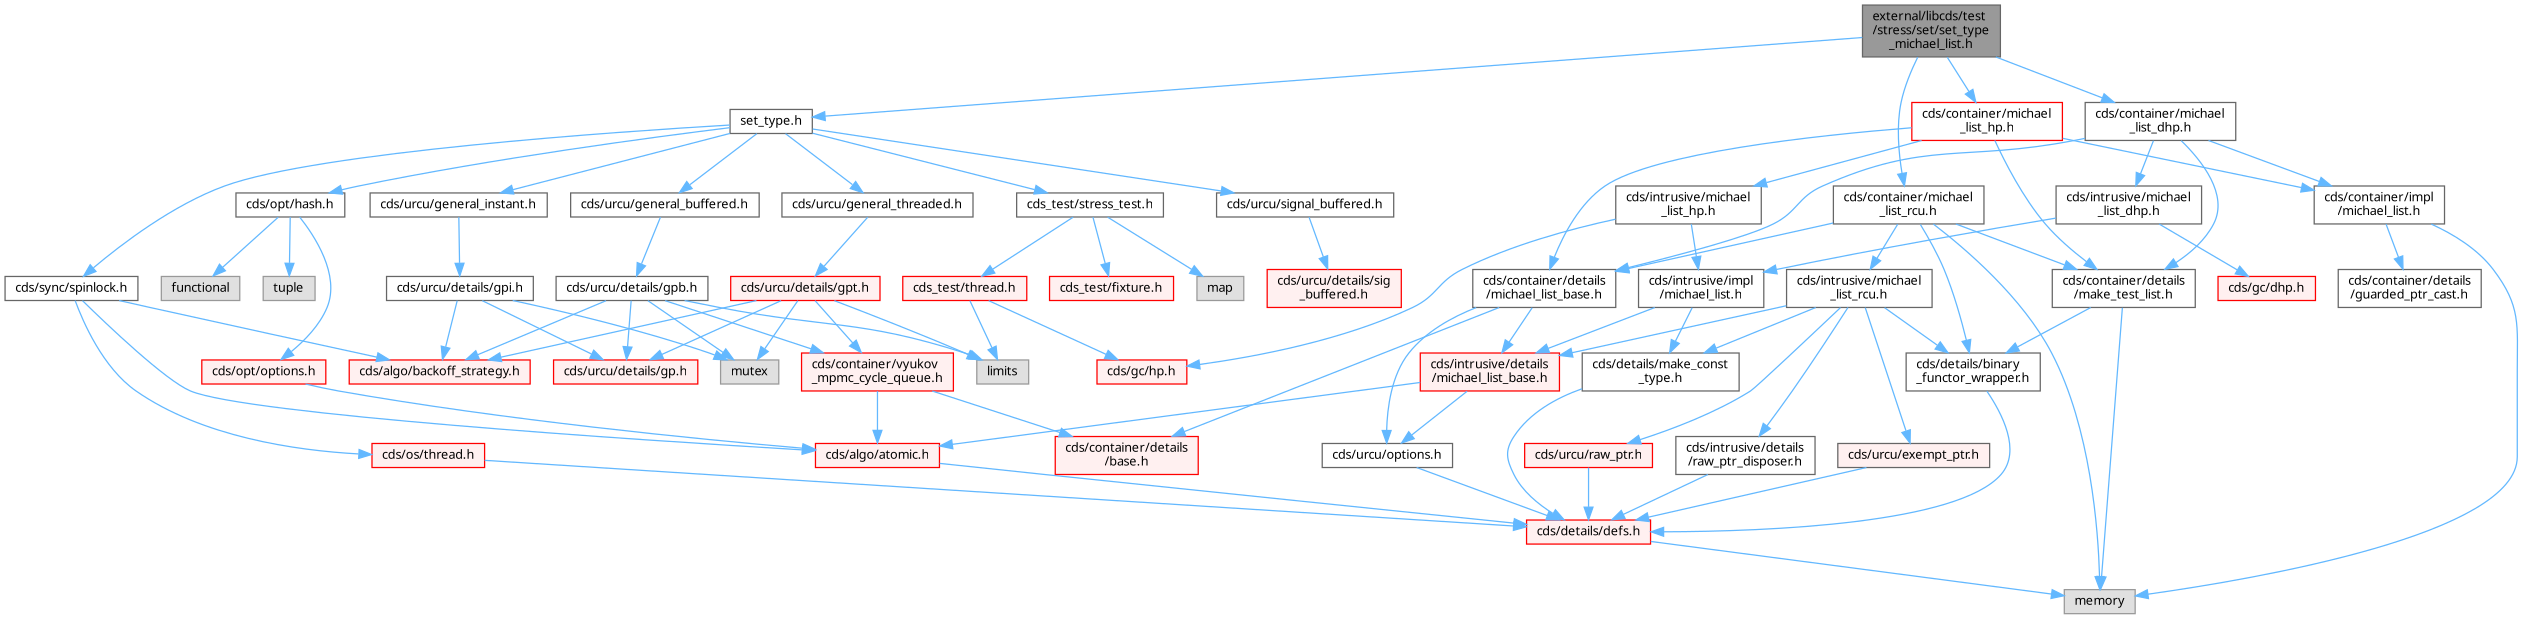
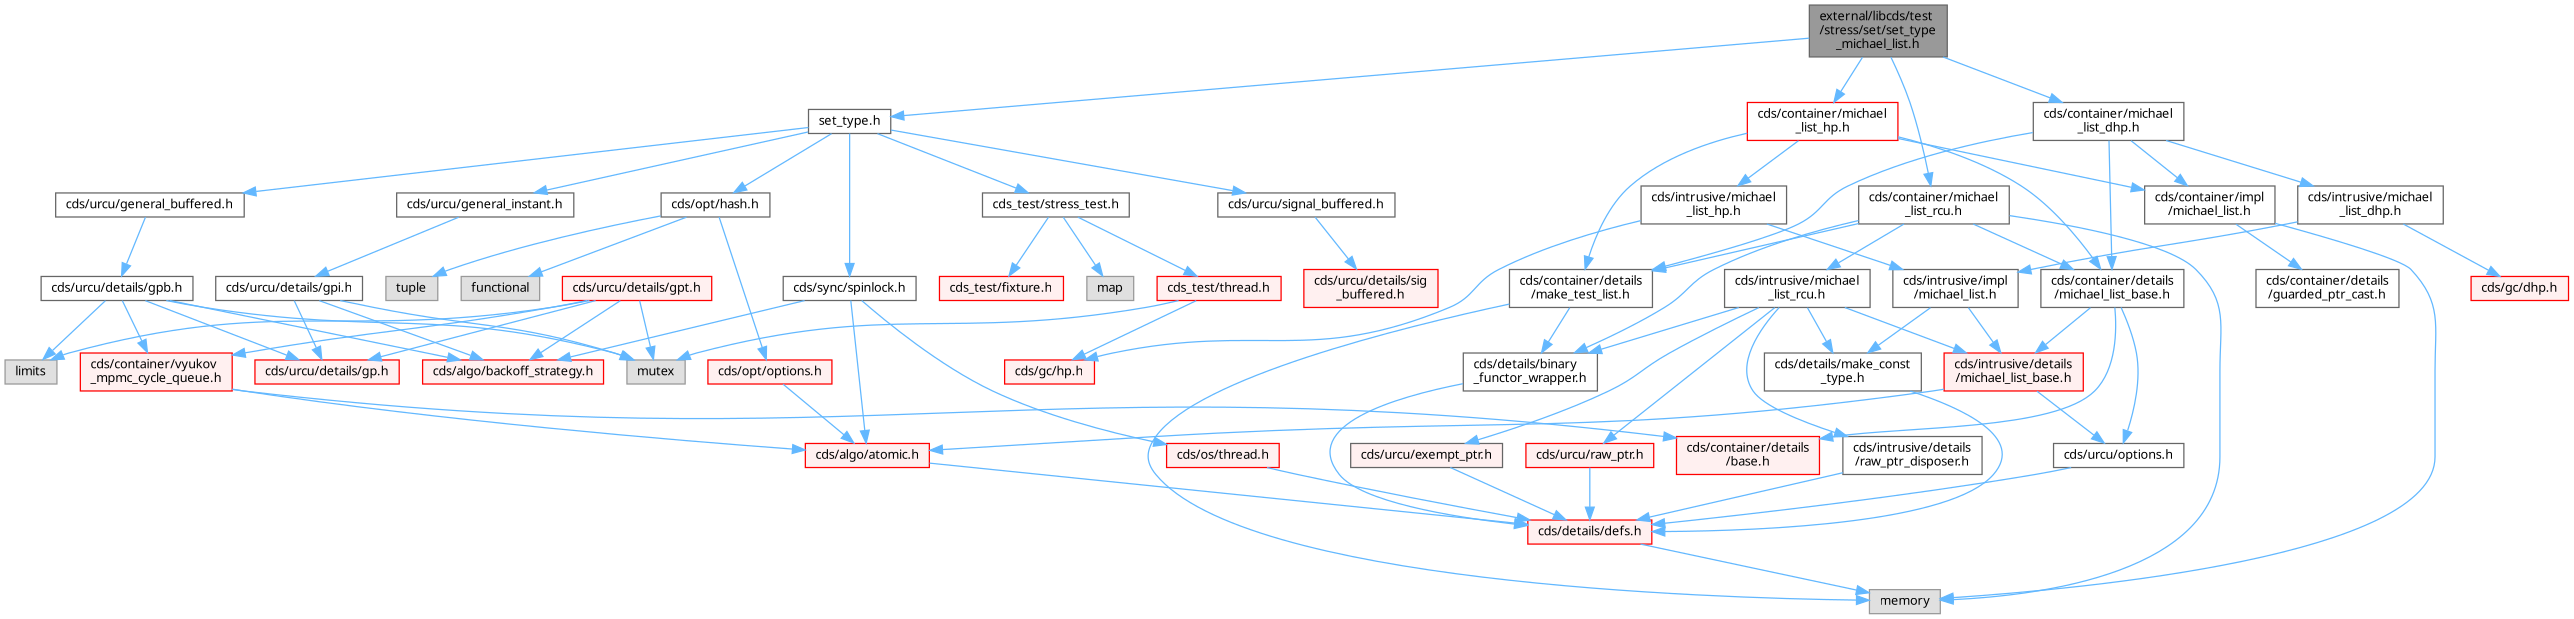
(877, 205) -> none
(981, 324) -> (933, 324)
